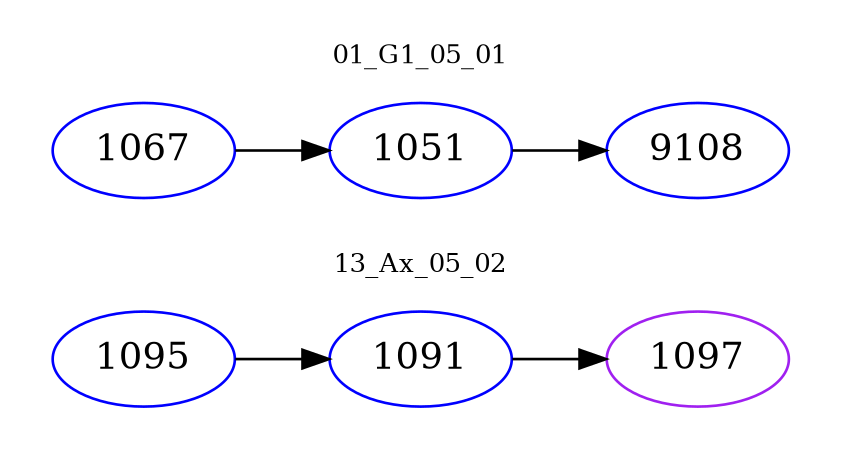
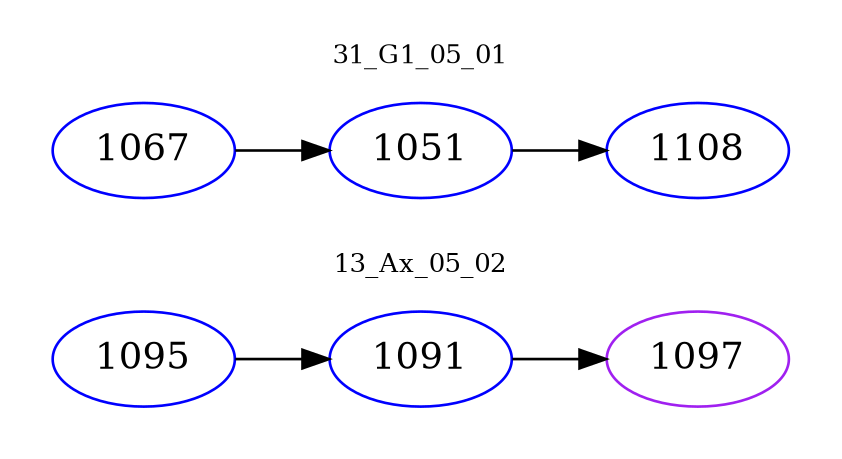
(421, 57) -> (421, 57)
(698, 150) -> (698, 150)
